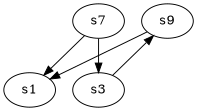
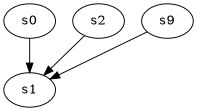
none -> (30, 21)
(99, 21) -> (99, 21)
(99, 90) -> none
